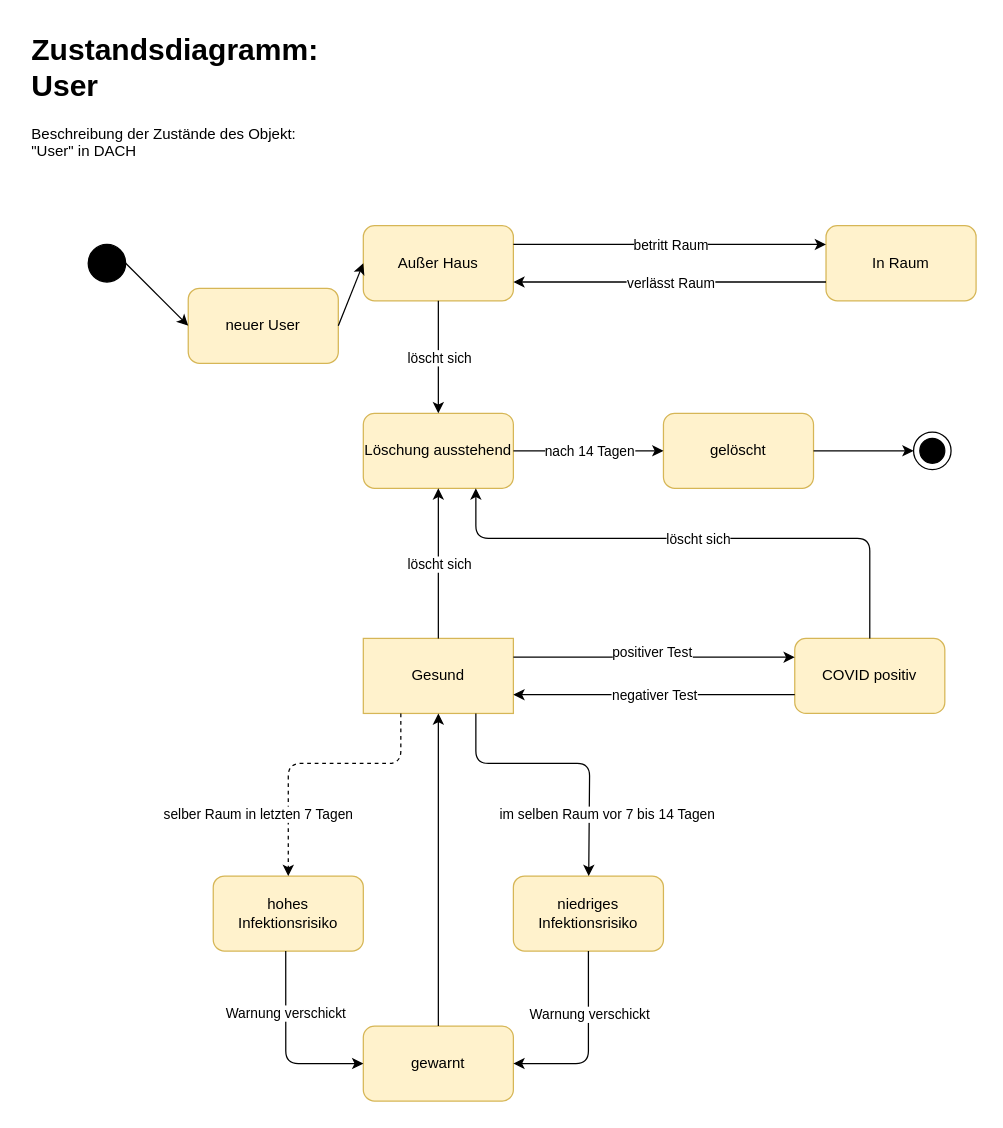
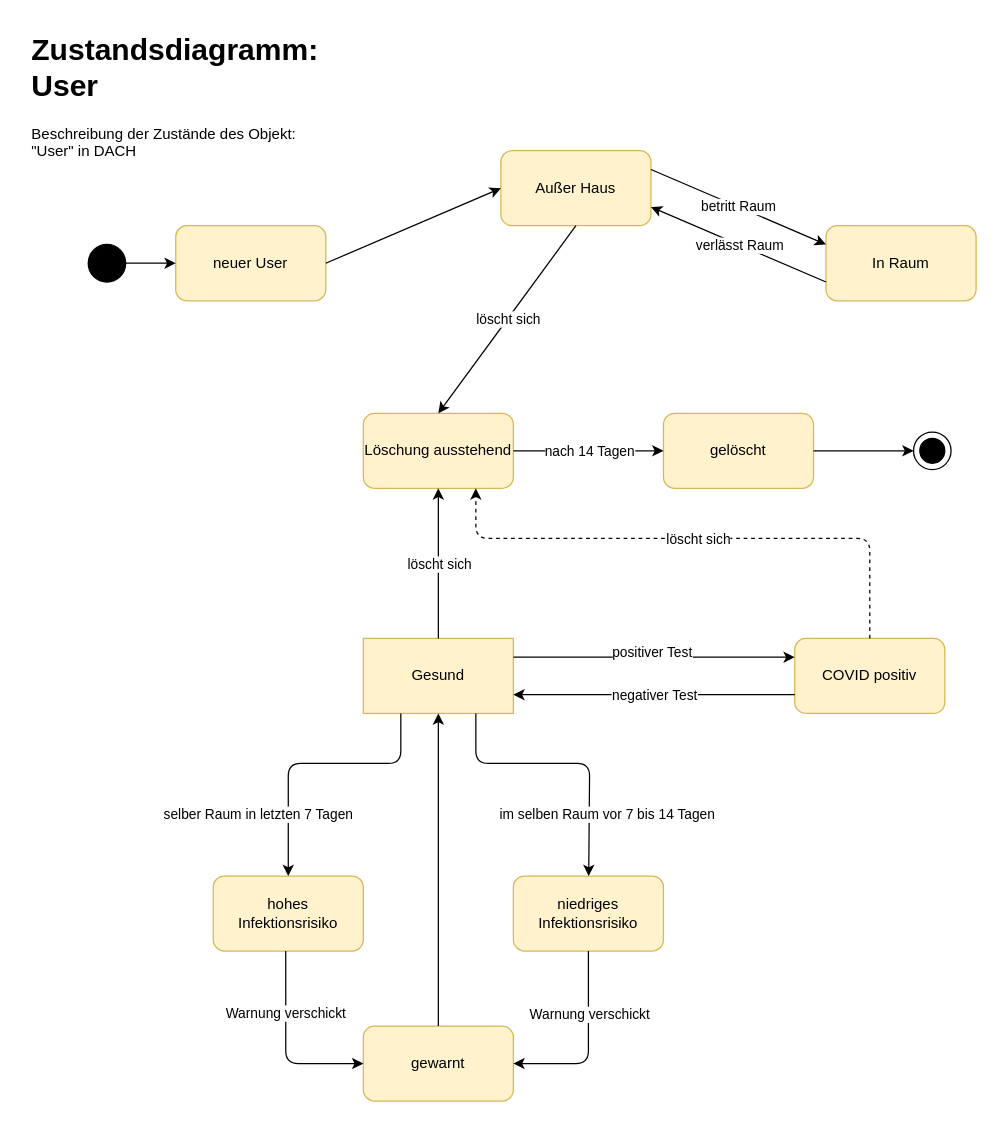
(438, 263) -> (576, 188)
(263, 326) -> (251, 263)
(843, 538) -> (843, 538)
(347, 763) -> (347, 763)
